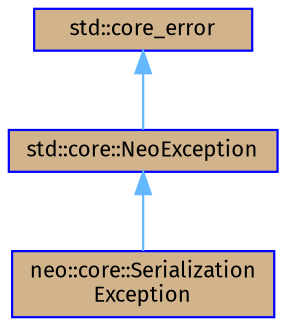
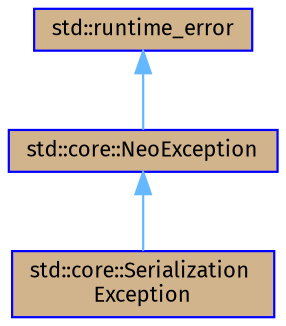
(143, 30) -> (143, 30)
(143, 284) -> (143, 284)
